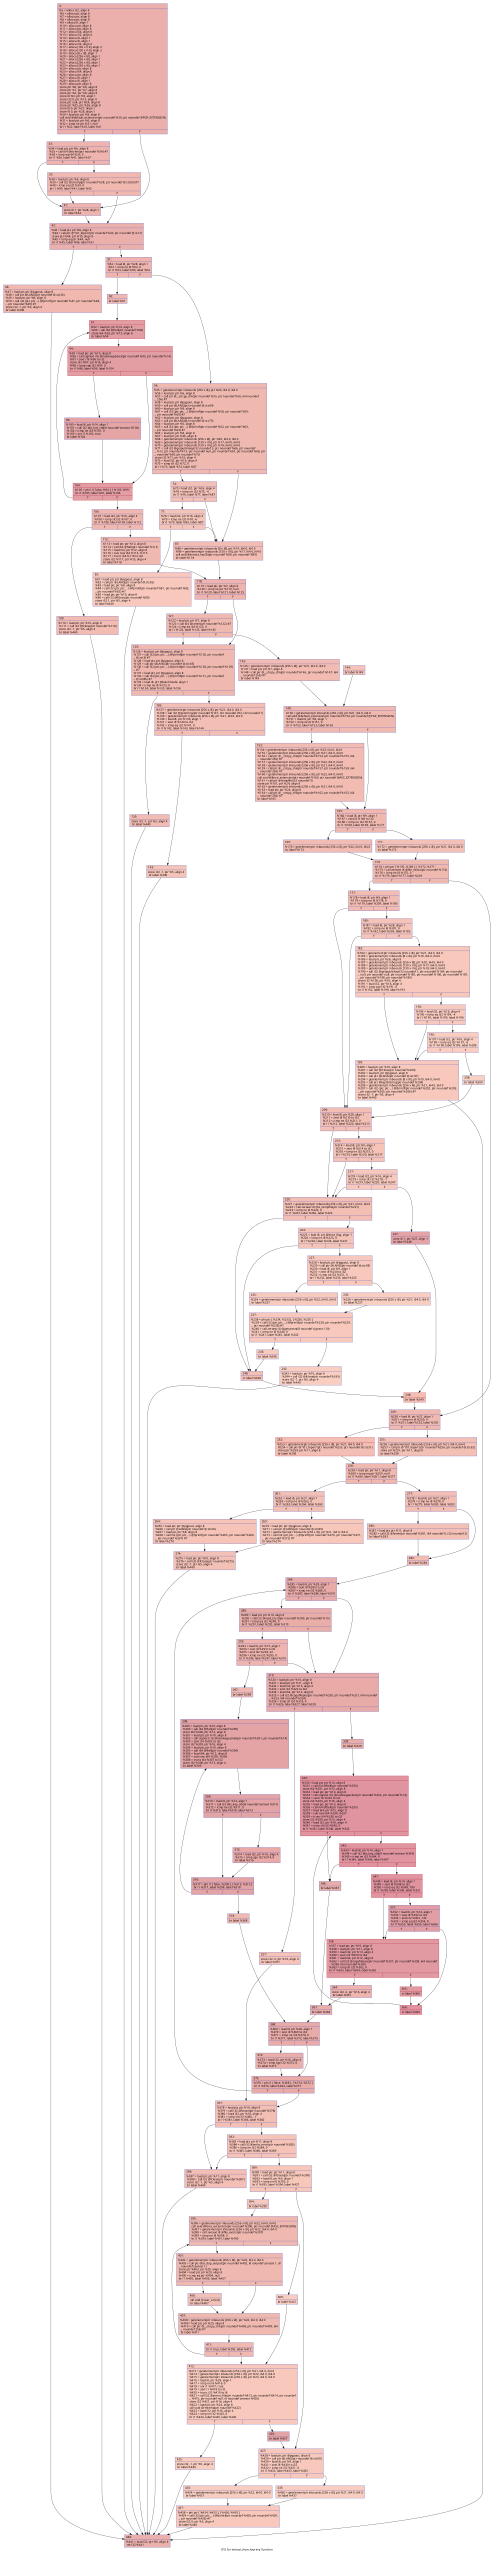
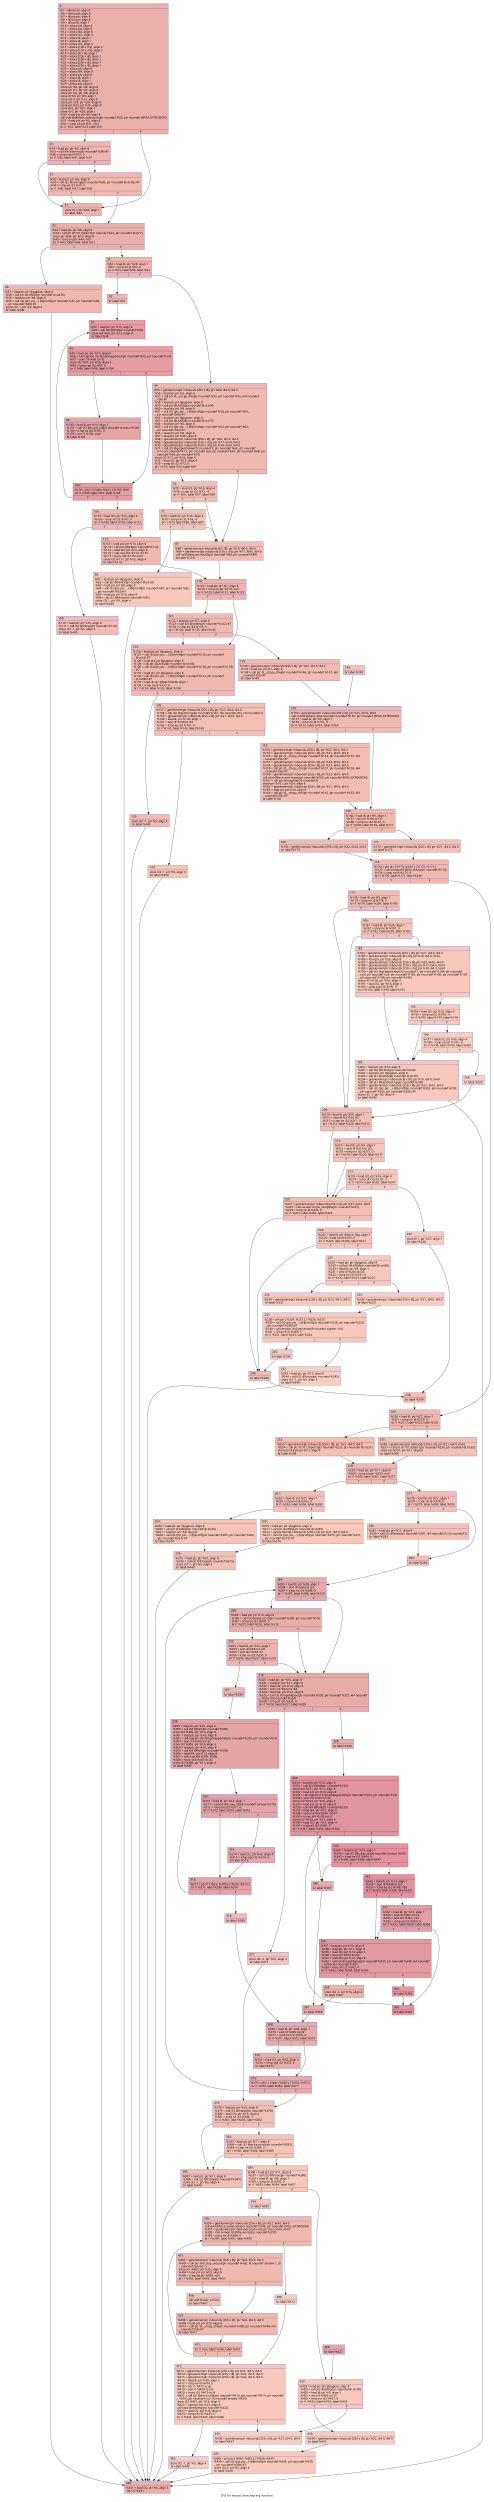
(410, 1238) -> (424, 1238)
(270, 2427) -> (258, 2427)
